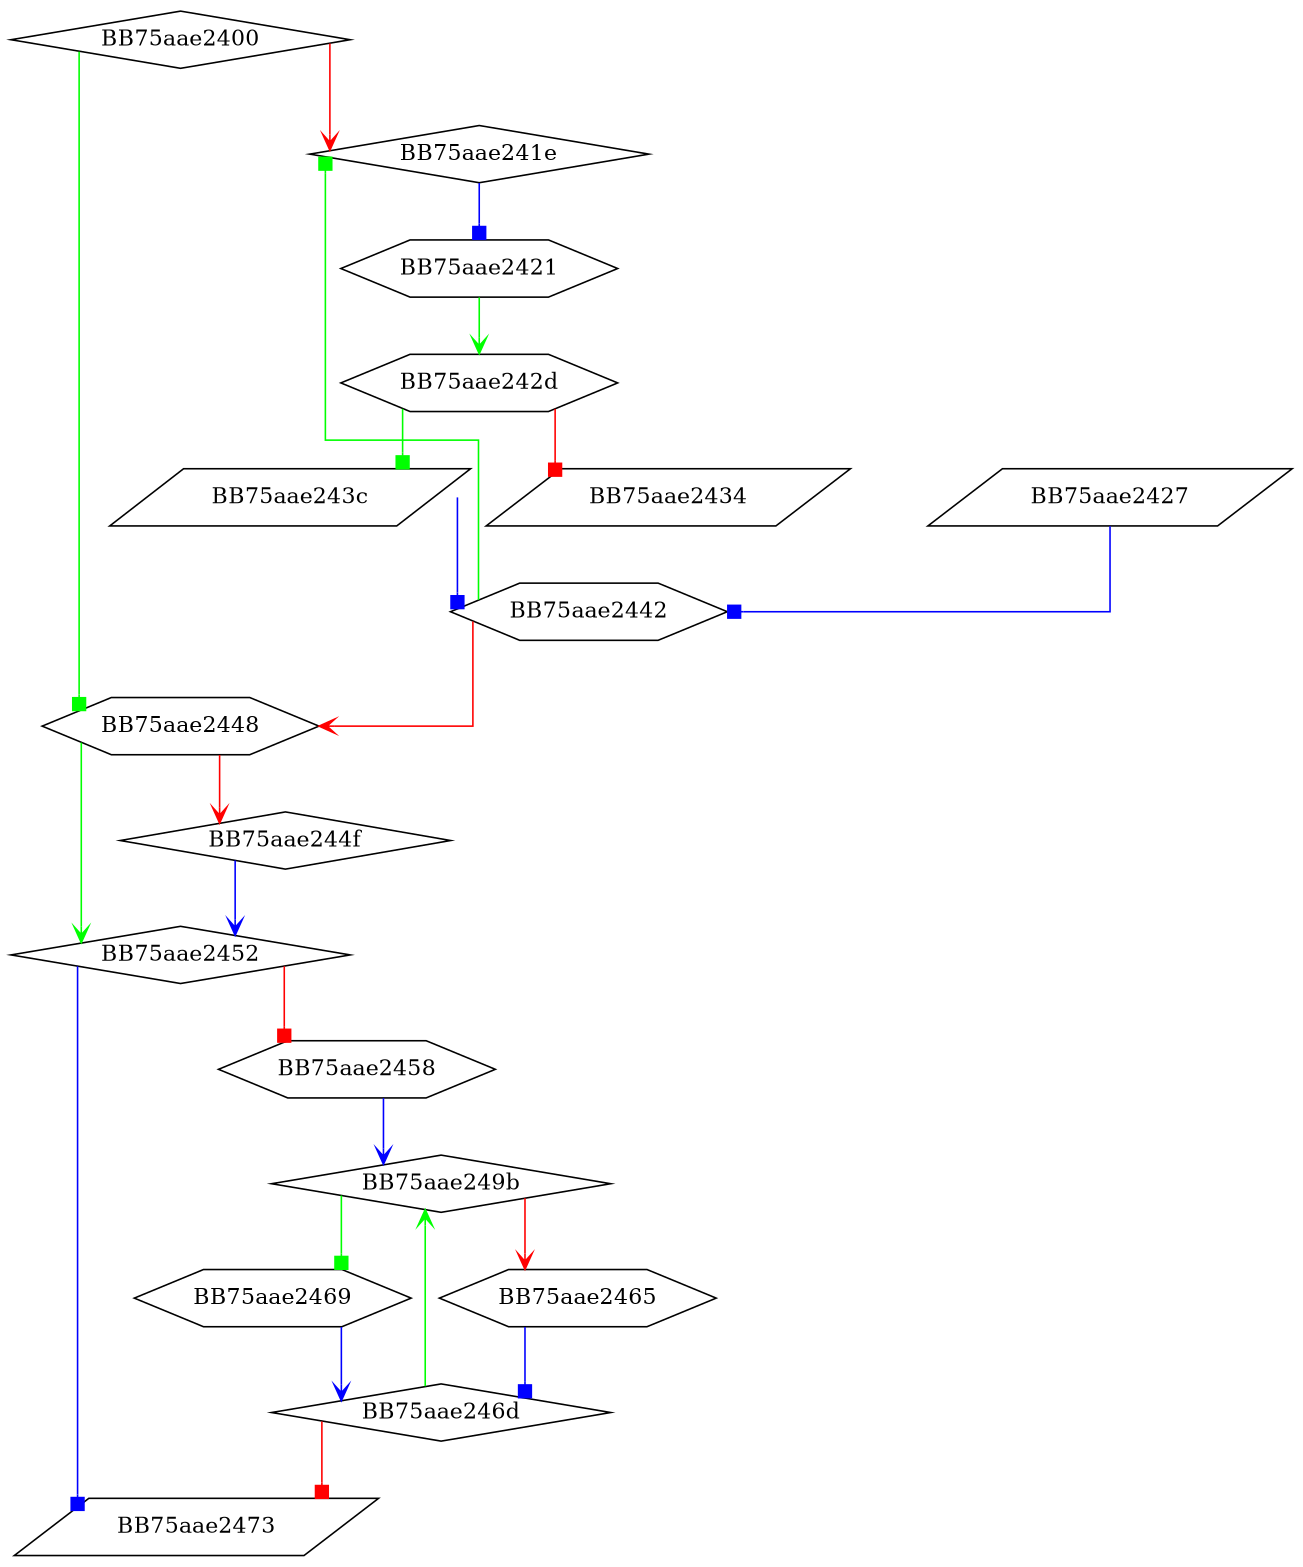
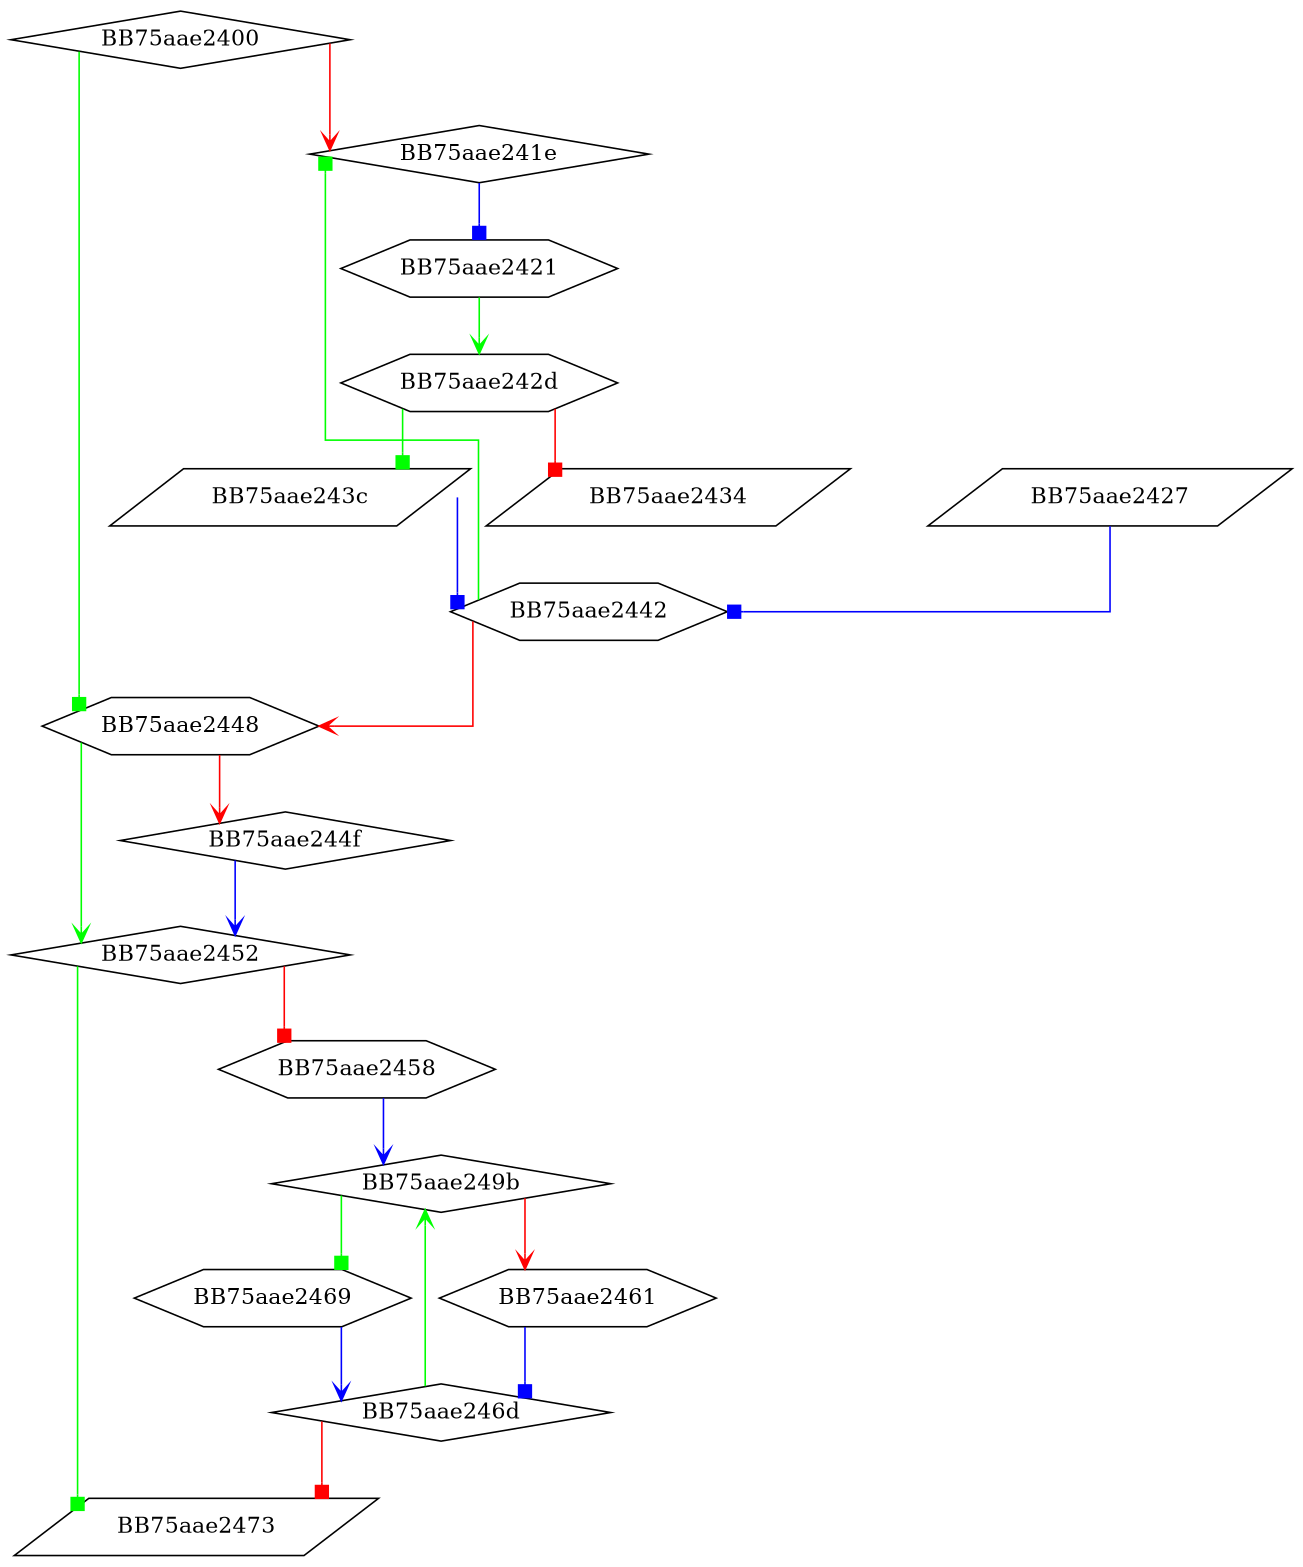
(78, 1230) -> (78, 1230)
(578, 1298) -> (578, 1298)
